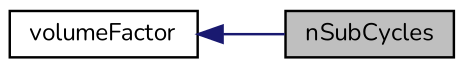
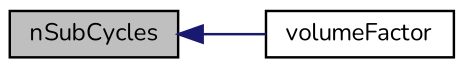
(254, 34) -> (235, 34)
